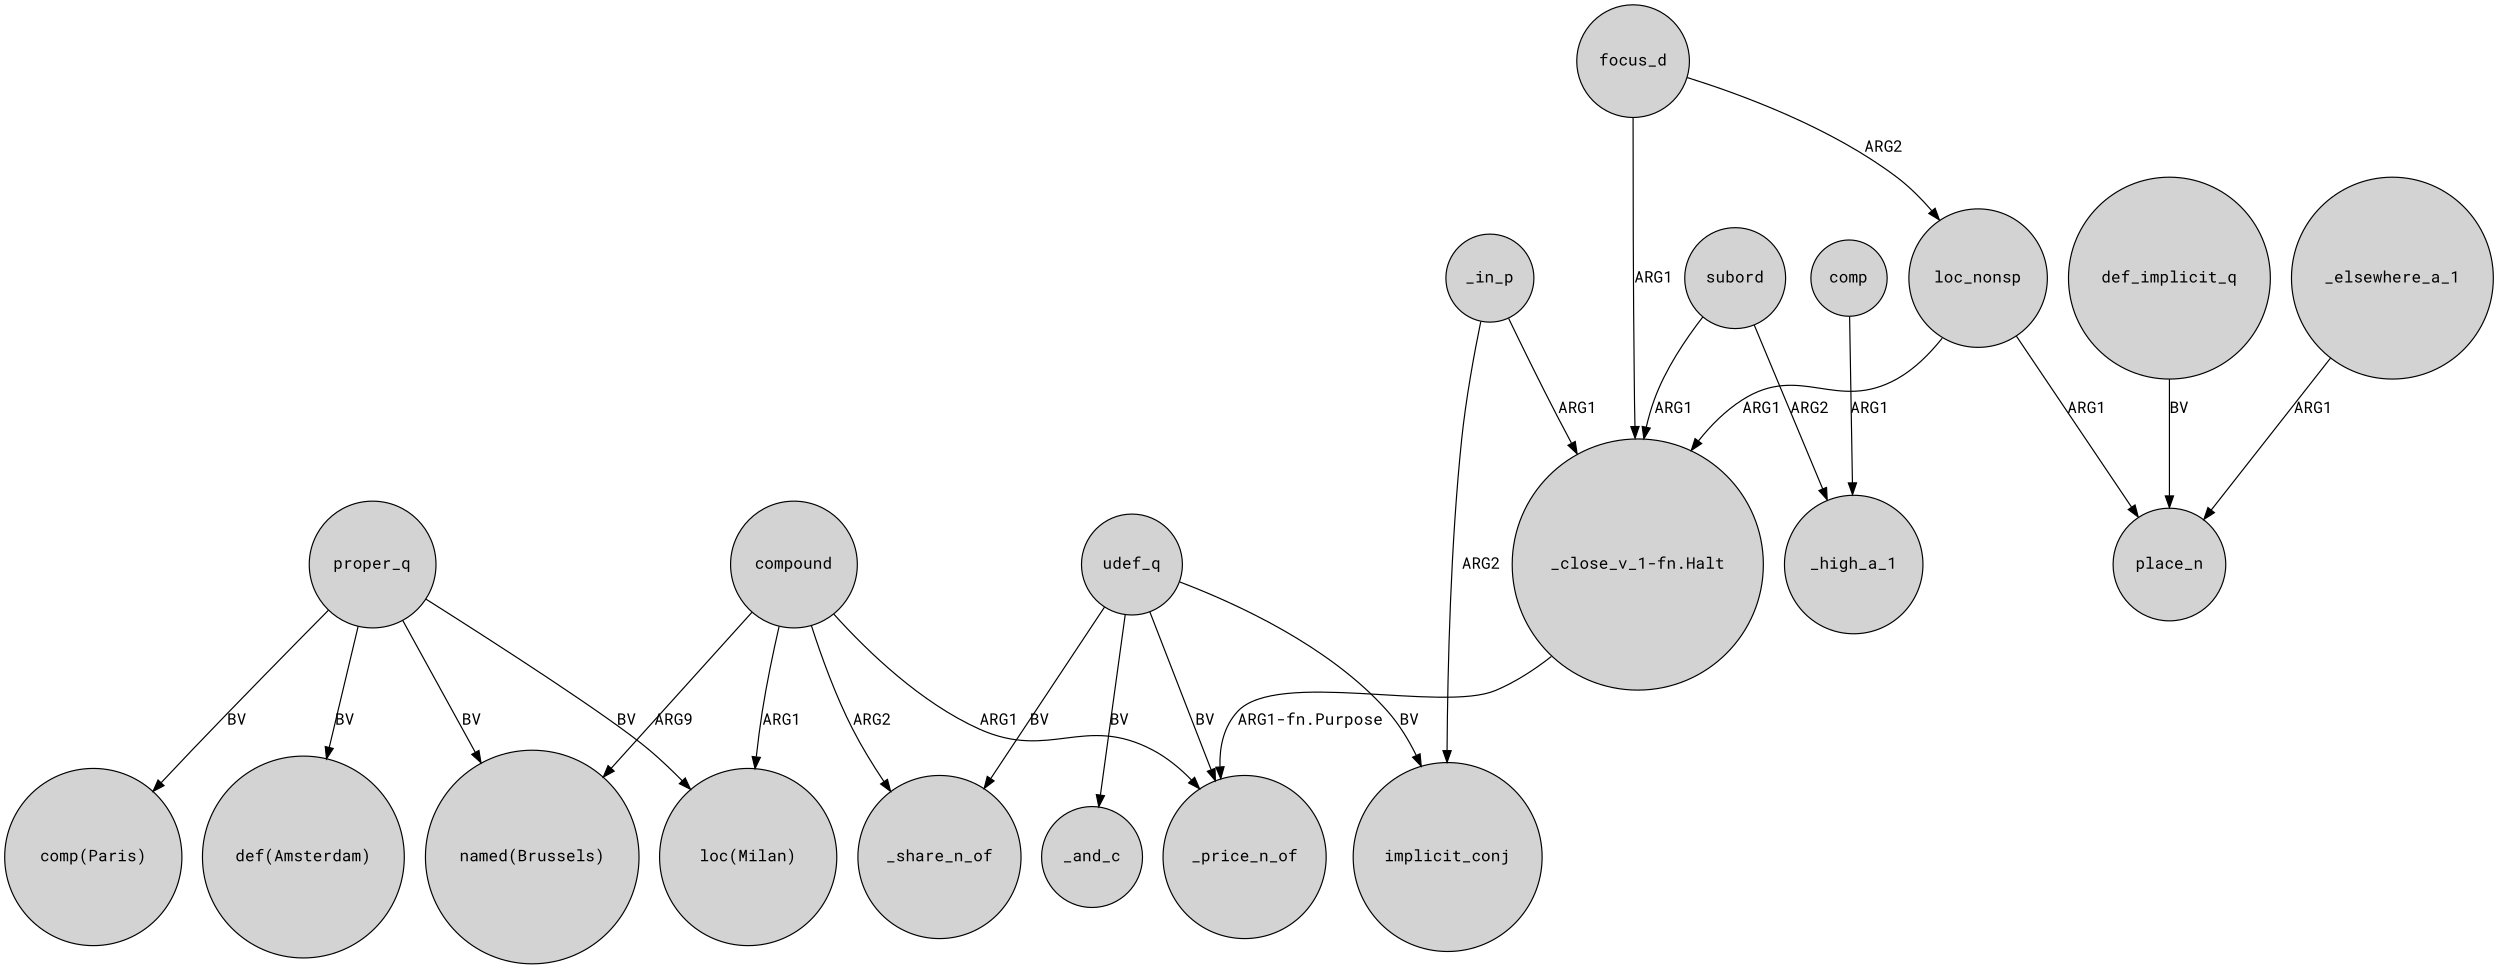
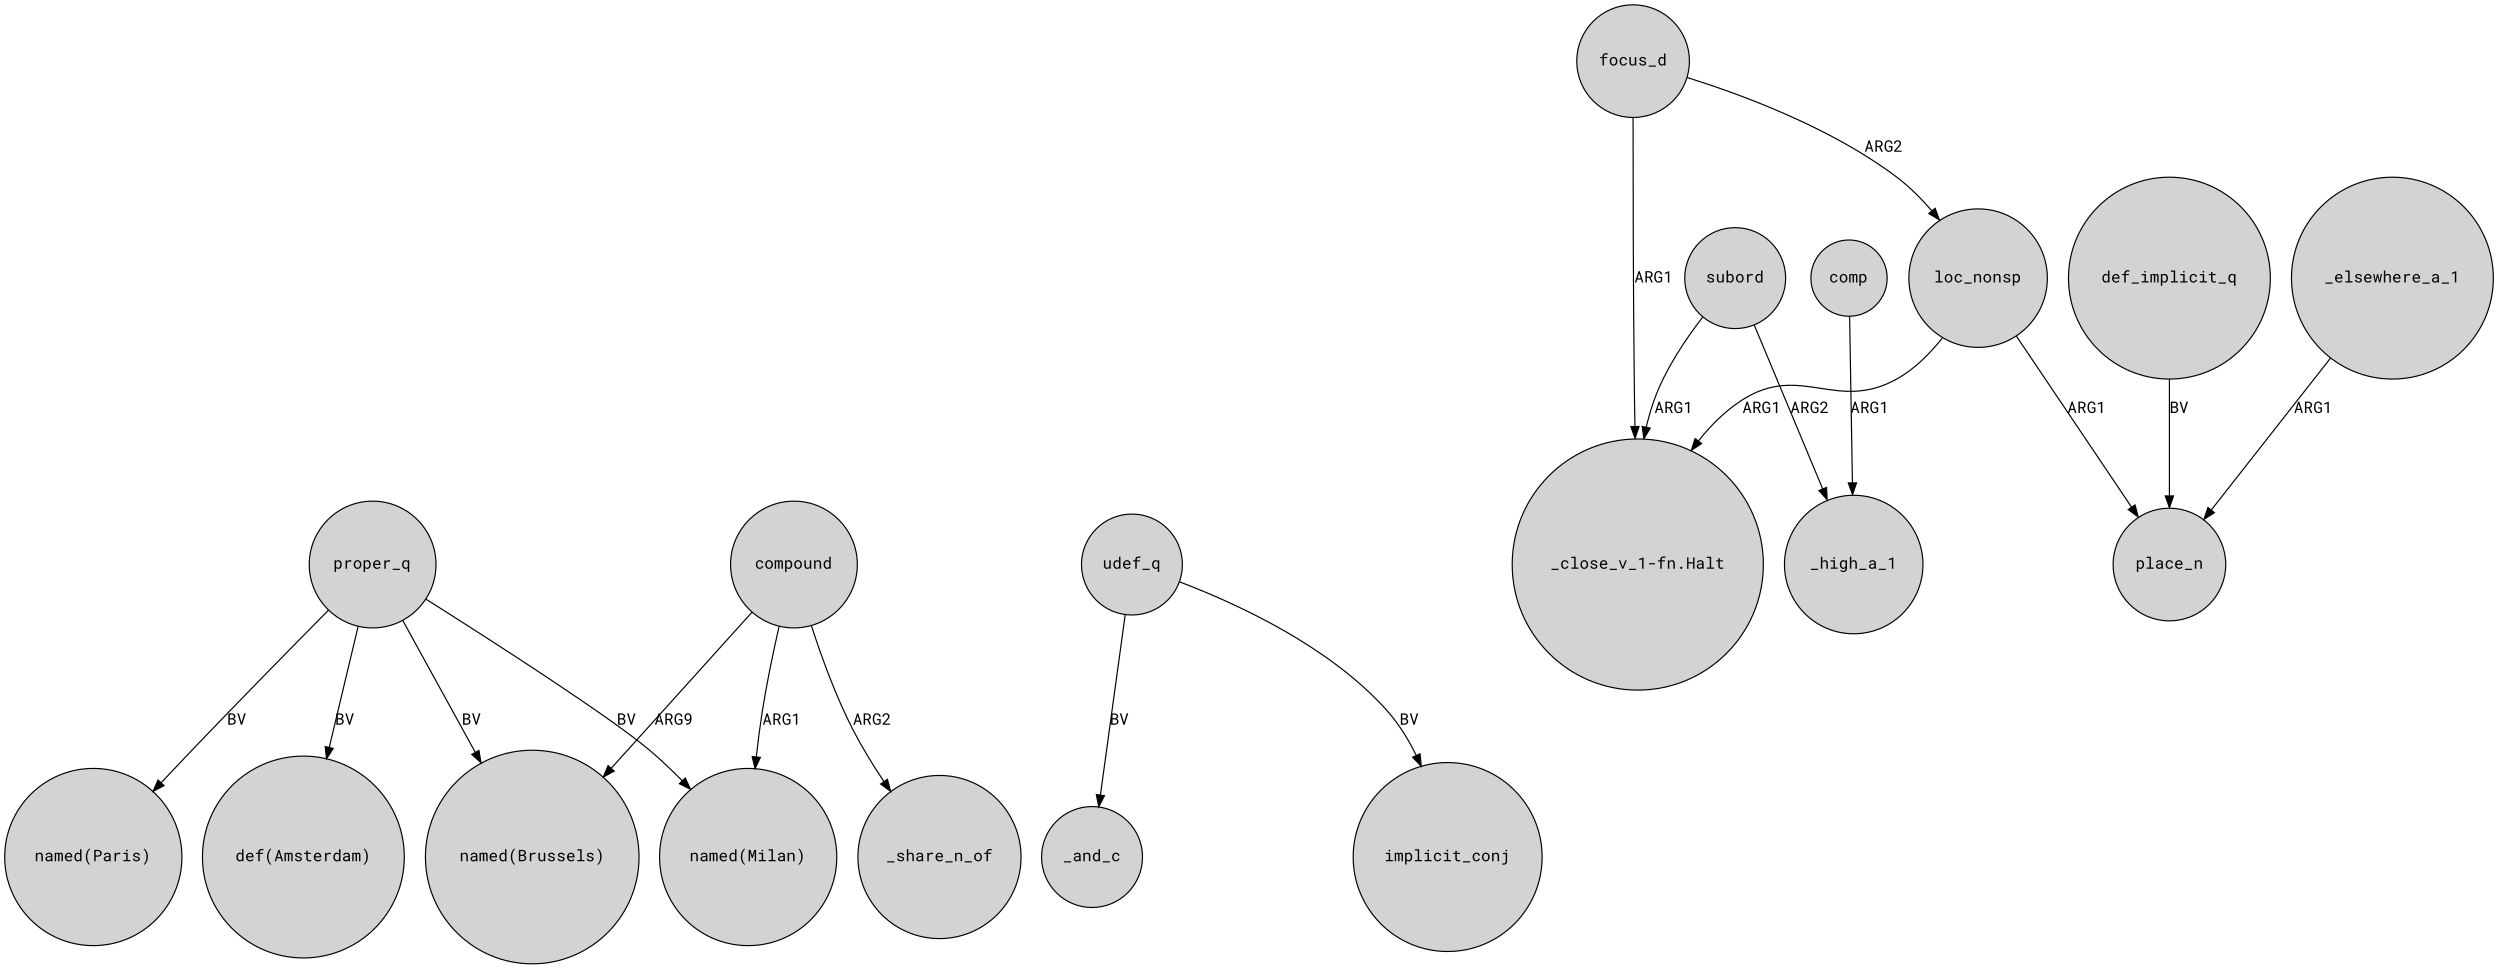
(1490, 278) -> none
(1048, 693) -> none
(93, 857) -> (93, 857)
(748, 857) -> (748, 857)
(1245, 857) -> none
